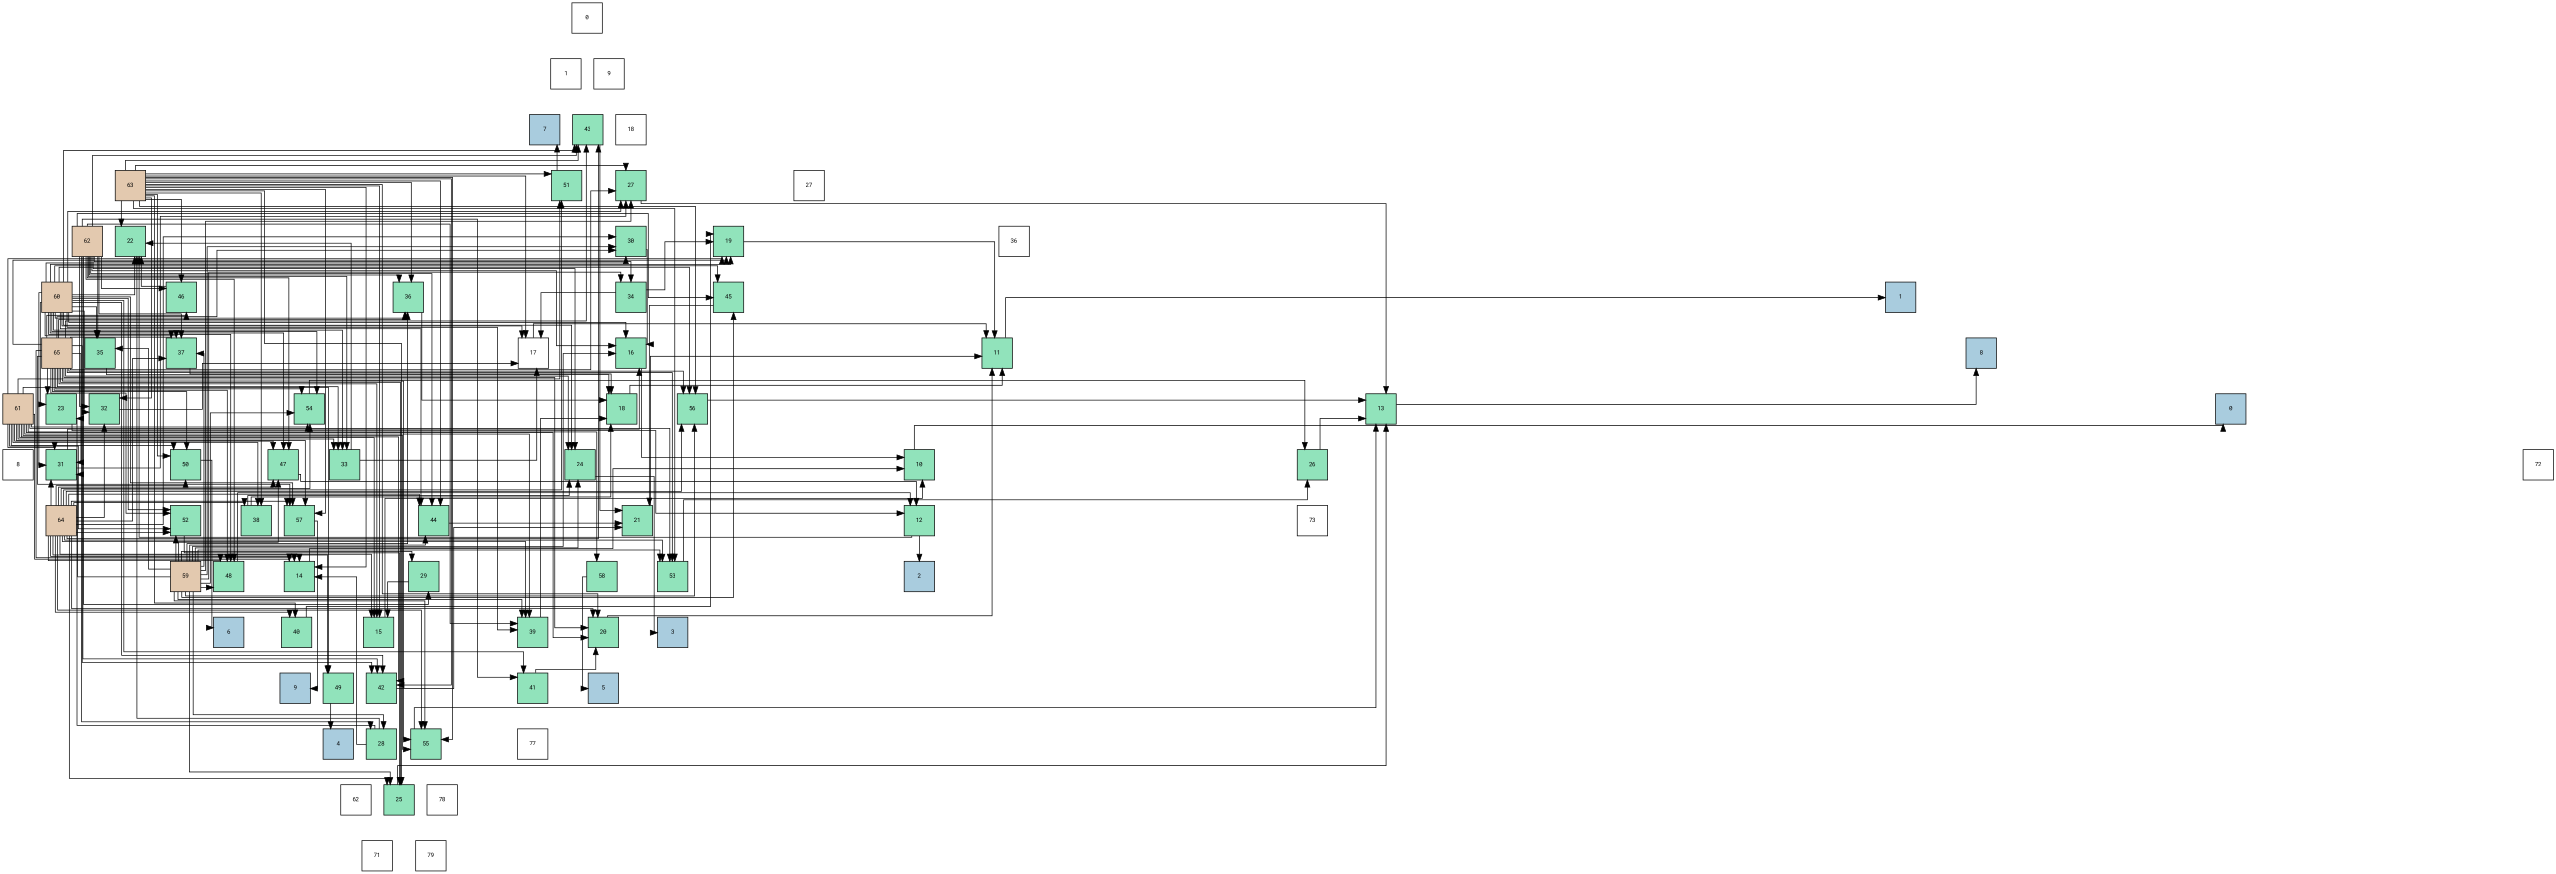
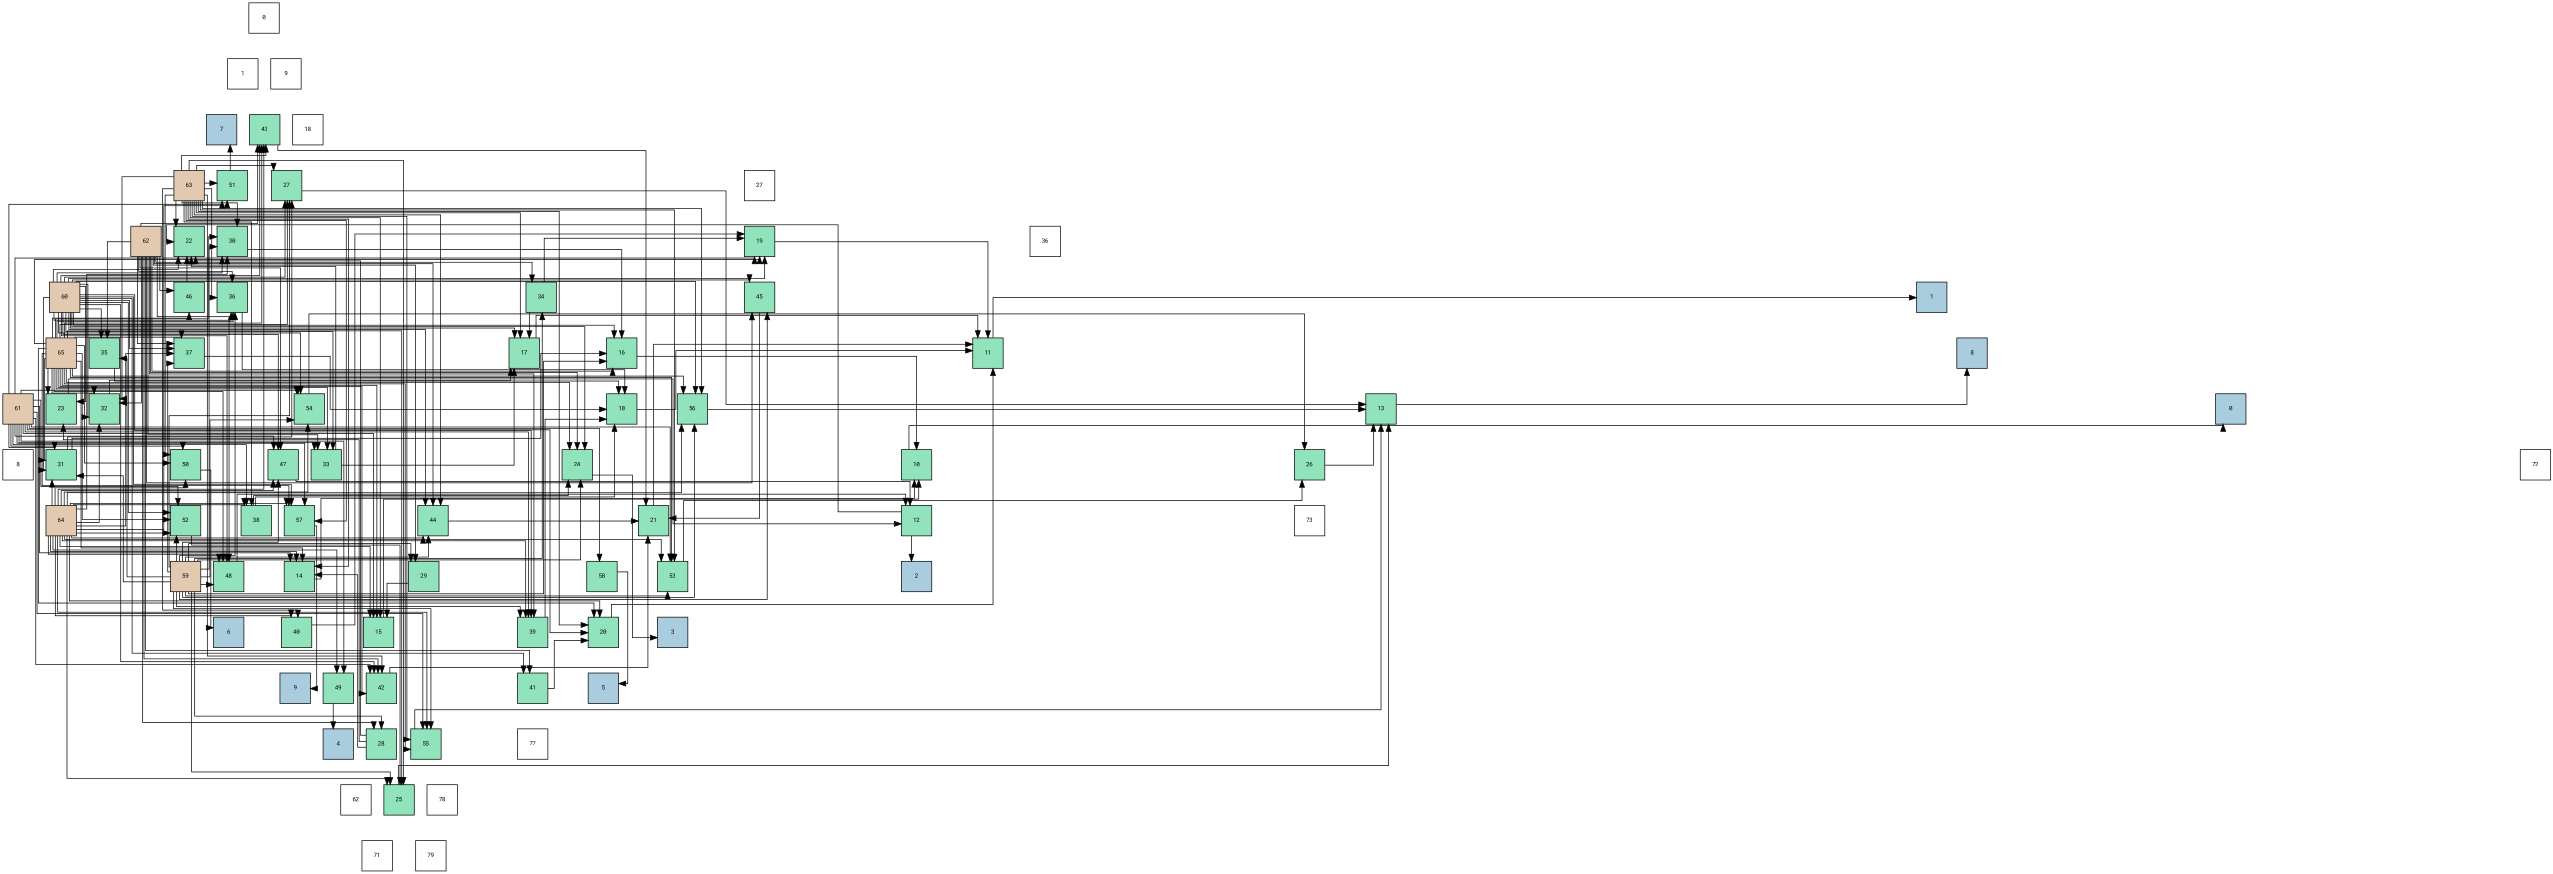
(181, 200) -> (217, 203)
(533, 353) -> (524, 353)
none -> (61, 393)
